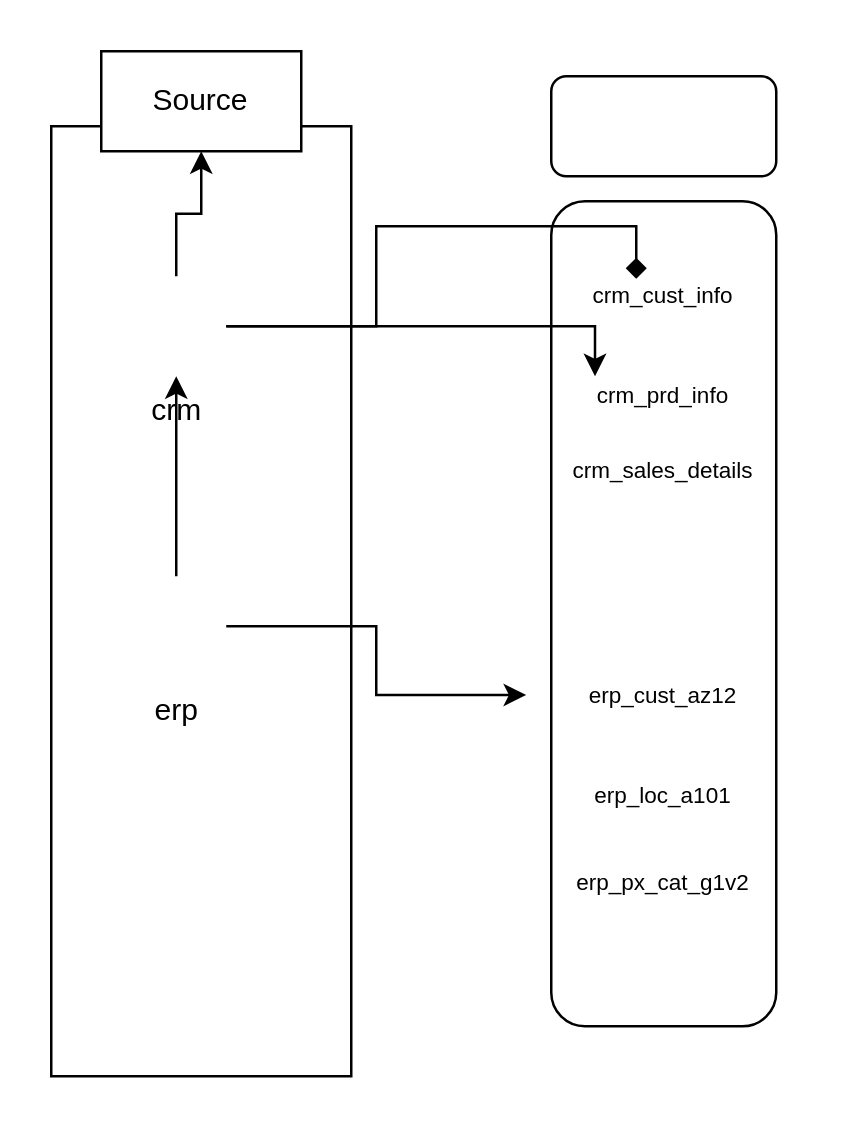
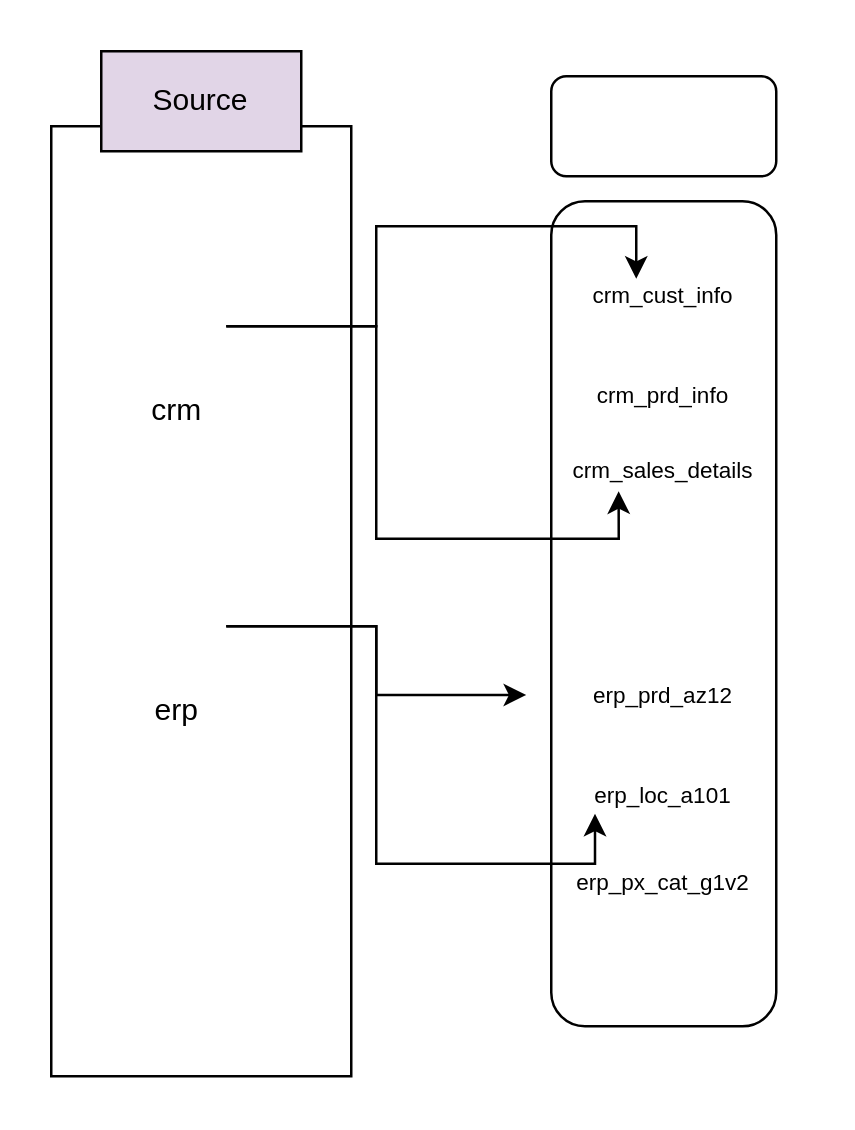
(201, 101) -> (201, 101)
(180, 214) -> (409, 539)
(636, 258) -> (636, 259)
(505, 326) -> none
(176, 484) -> (420, 864)
(664, 696) -> (664, 696)
